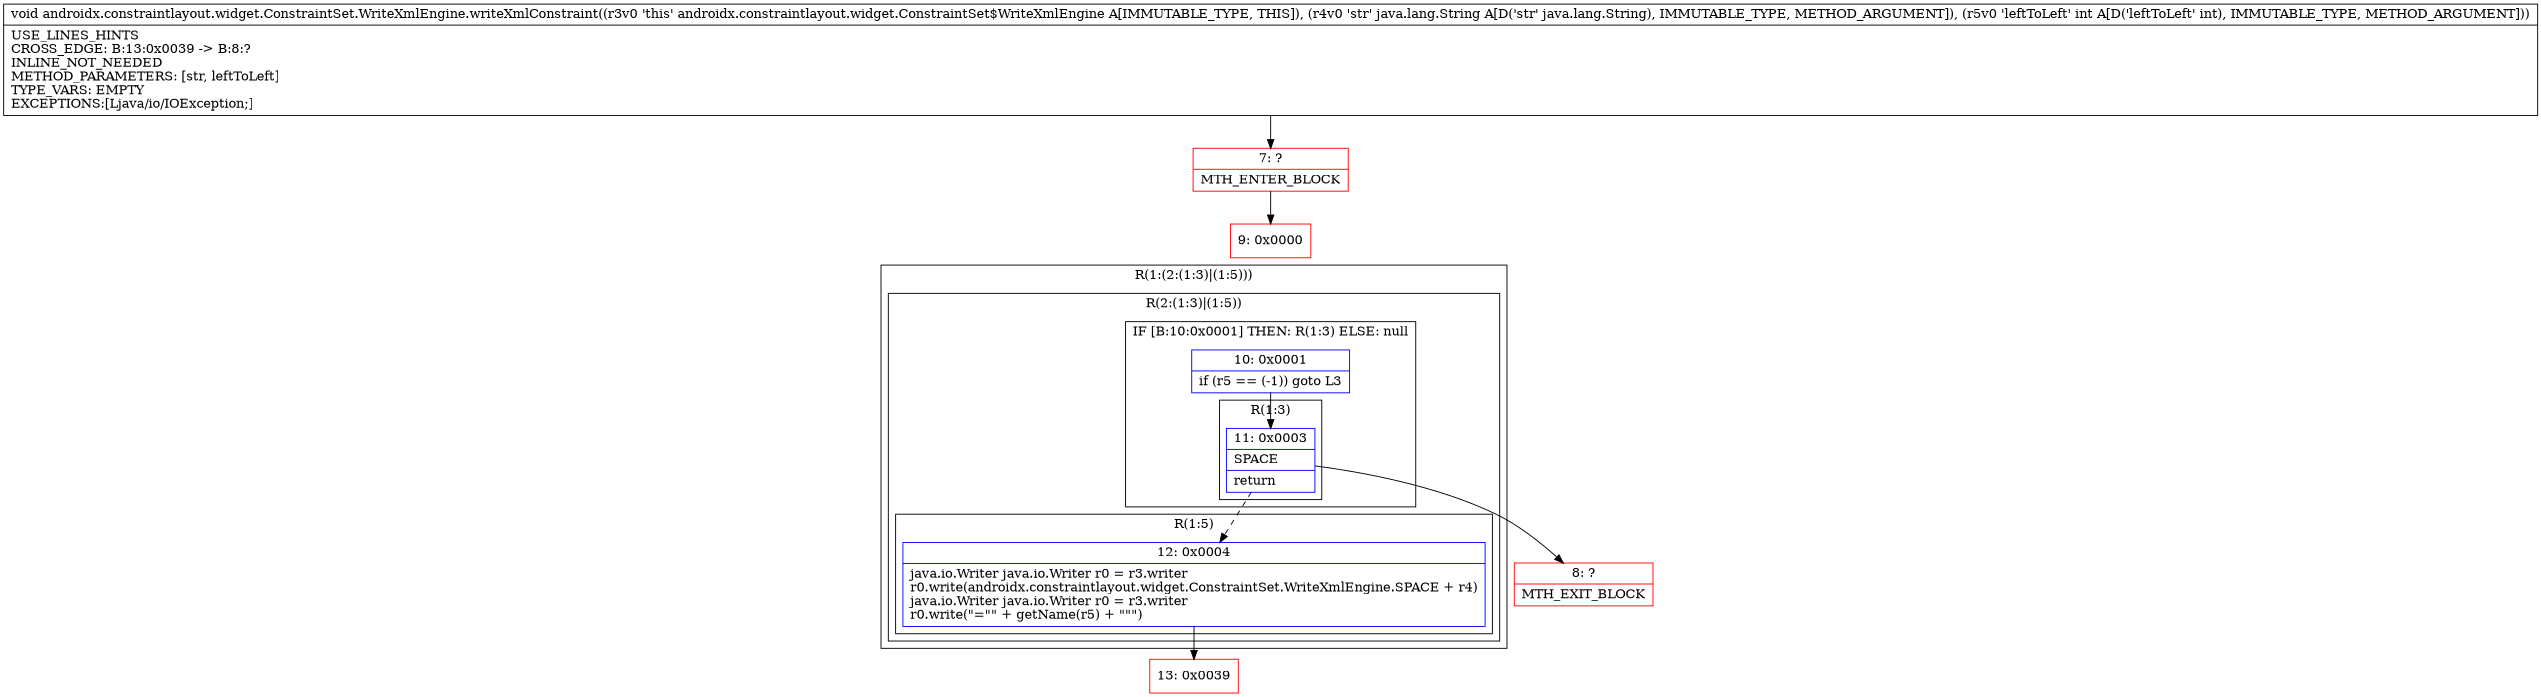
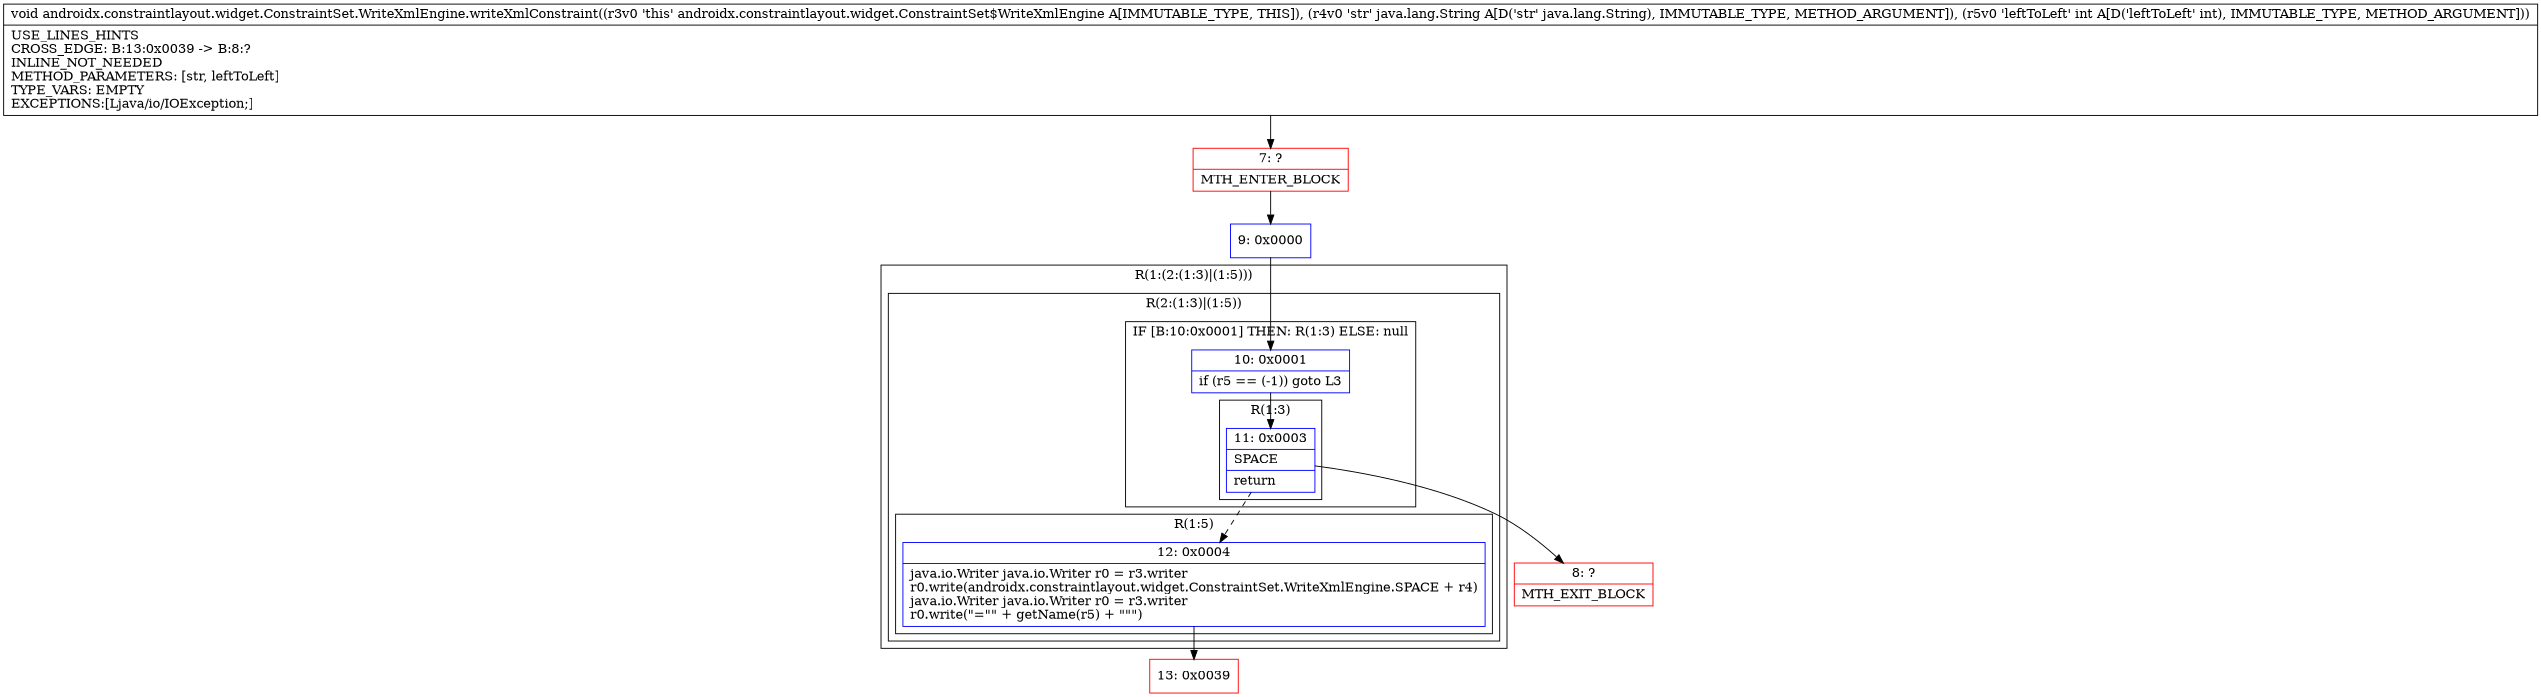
(1271, 241) -> (1271, 241)
none -> (1271, 299)
